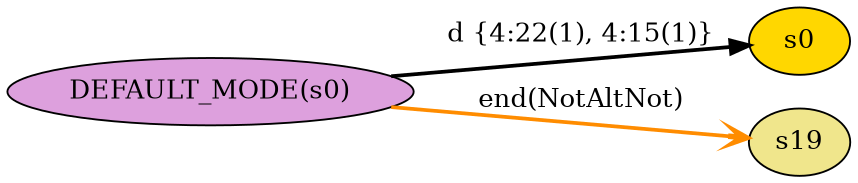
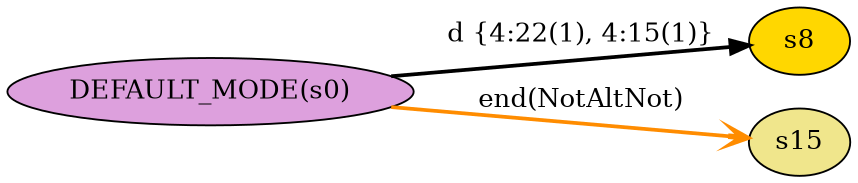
(800, 41) -> (800, 41)
(800, 142) -> (800, 142)
